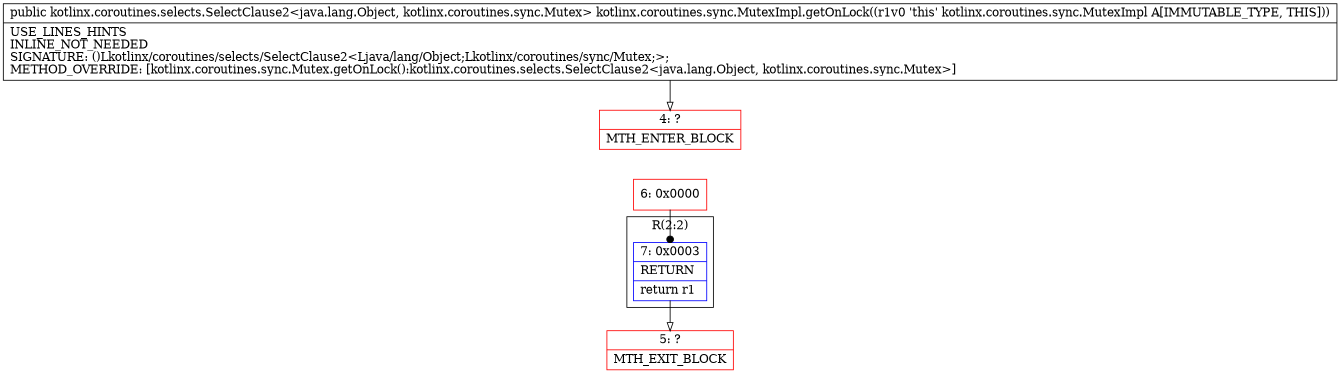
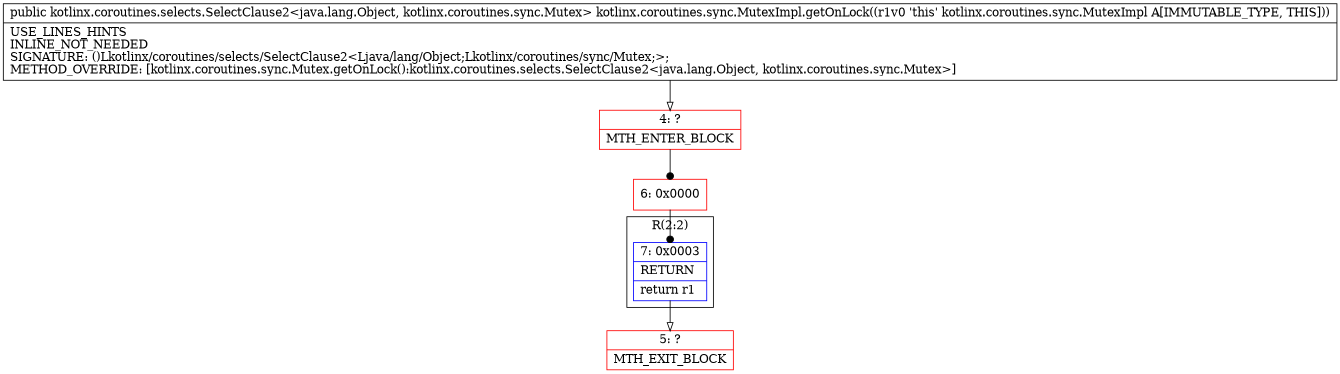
none -> (670, 161)
